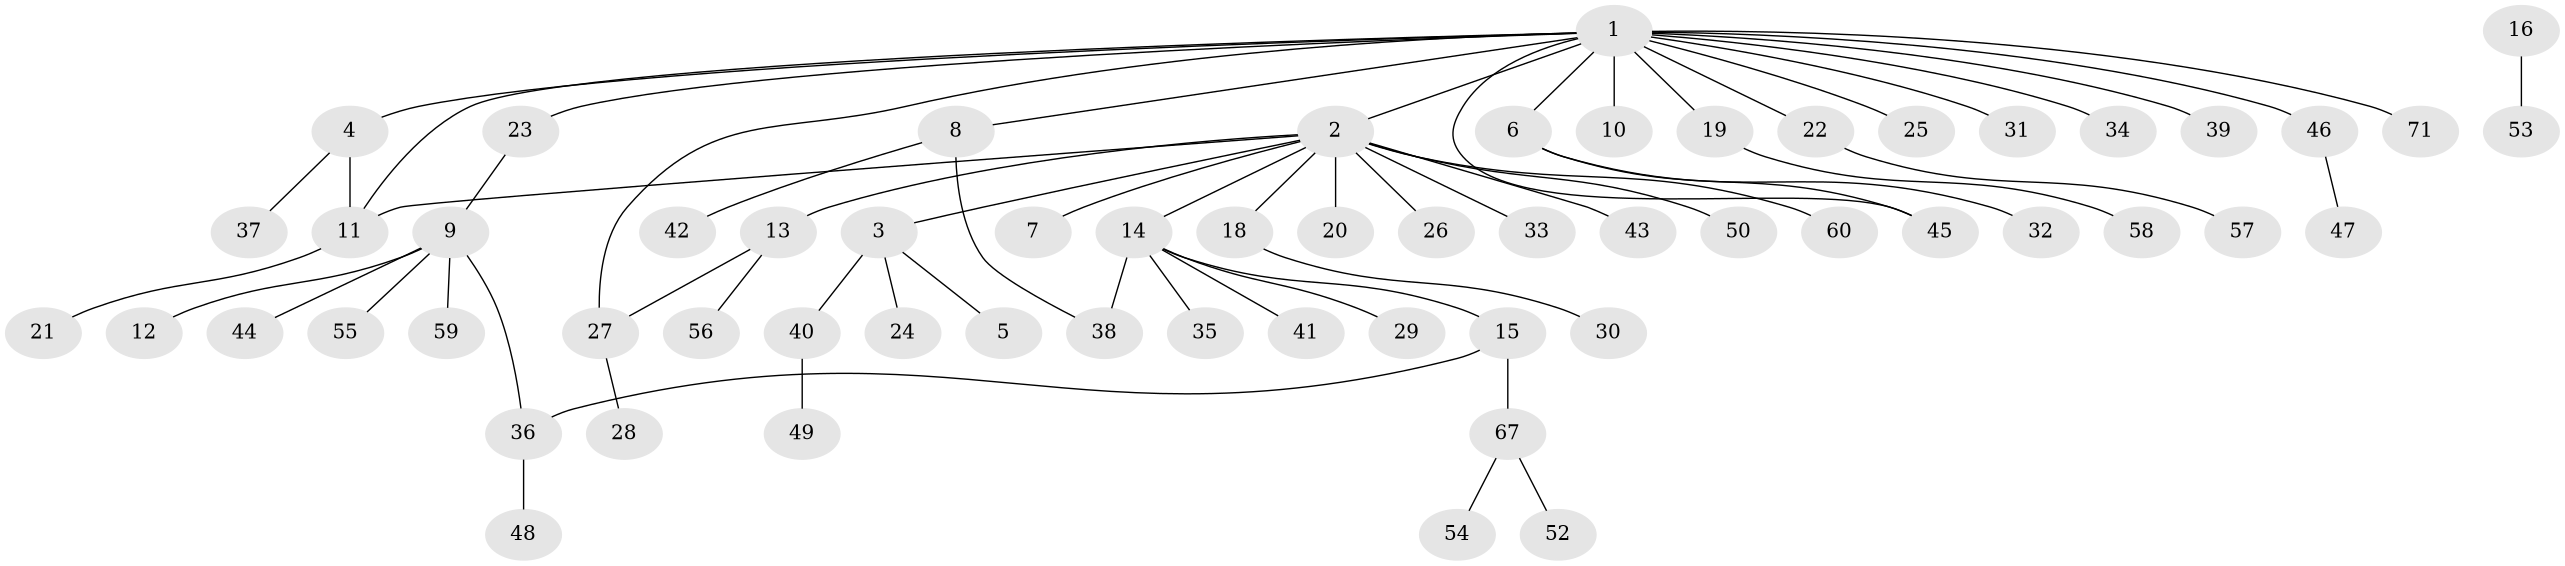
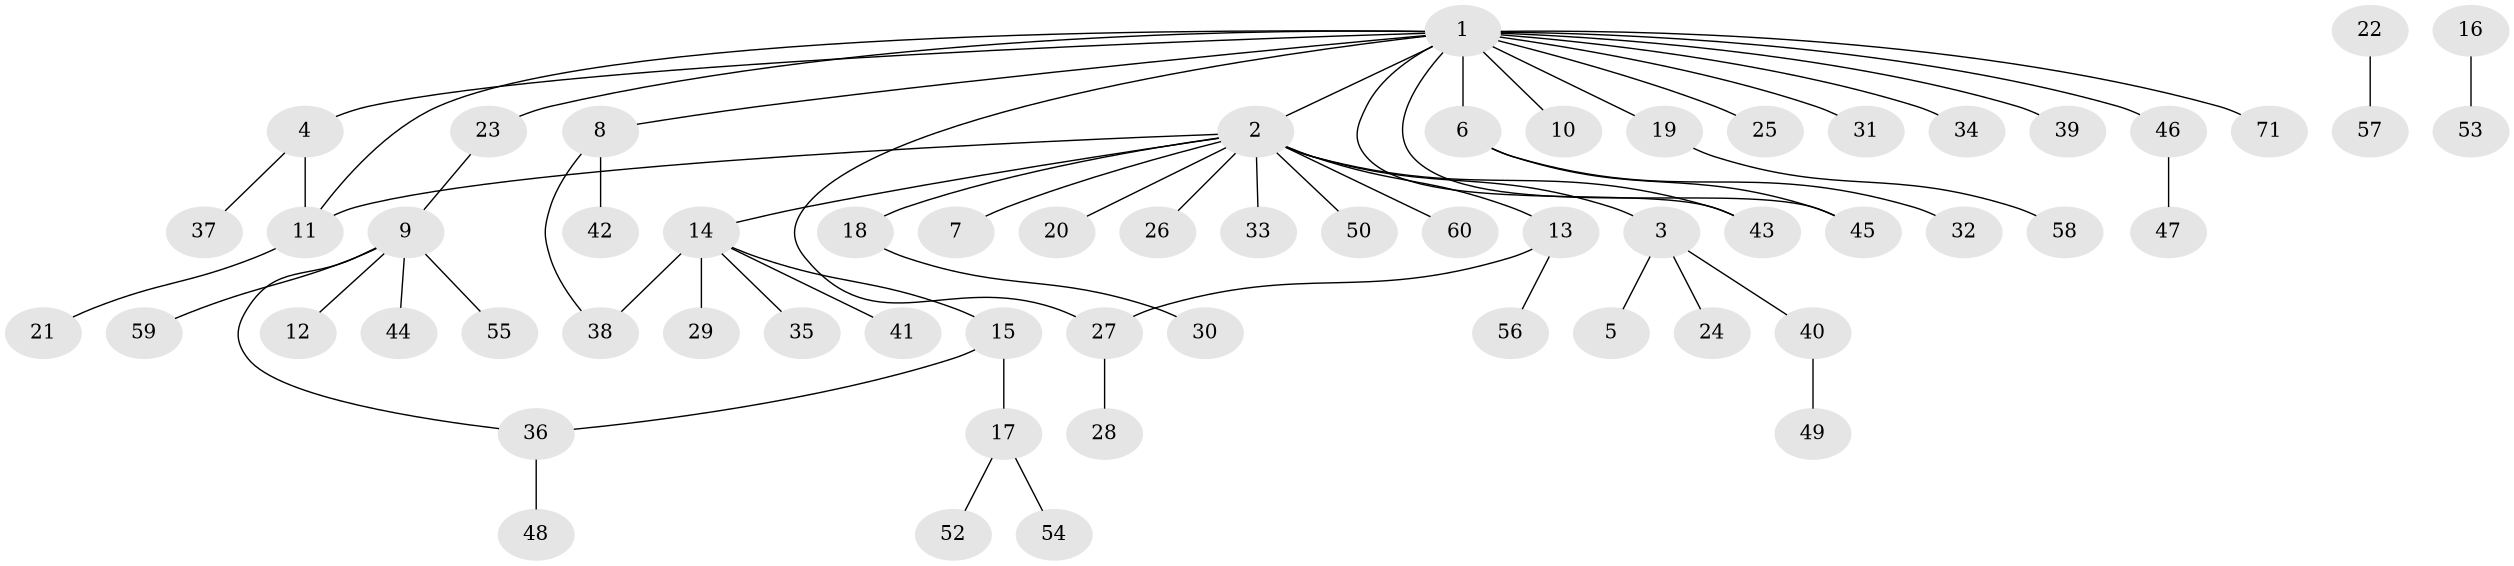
(1715, 81) -> (1366, 156)
(1508, 434) -> (1004, 434)
